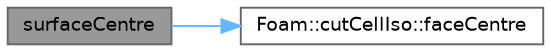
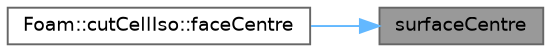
(196, 26) -> (335, 26)
